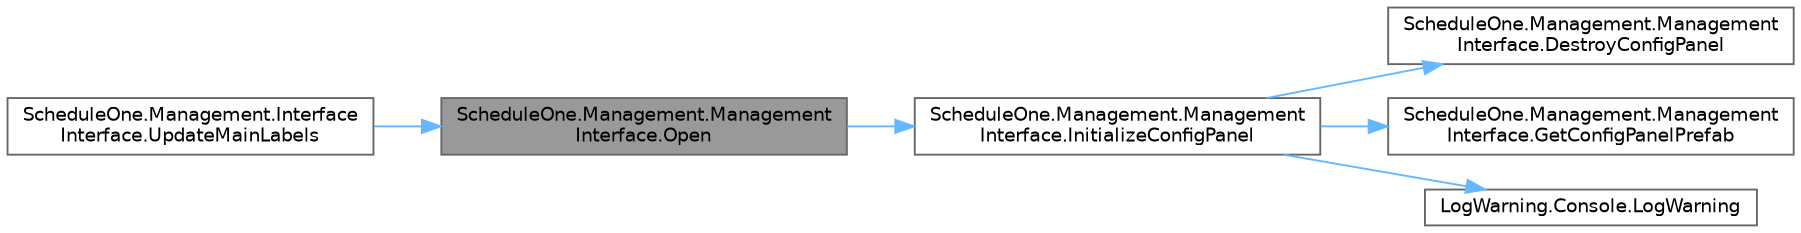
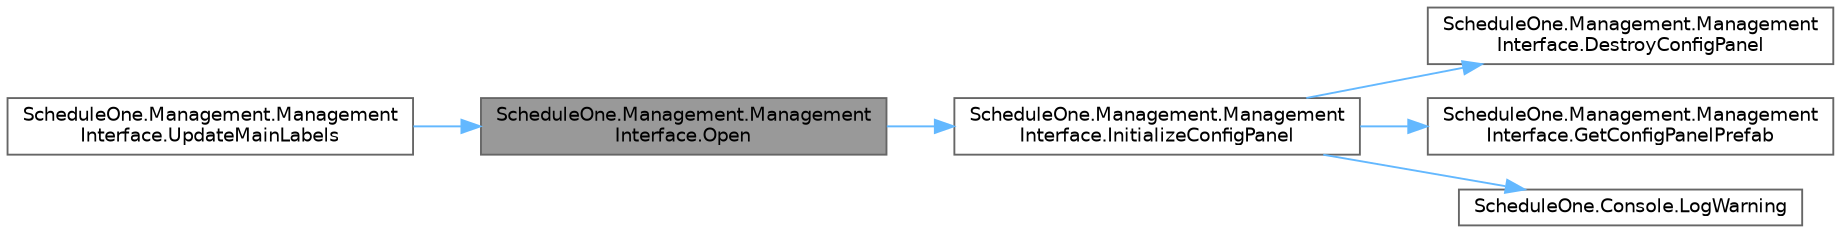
(190, 126) -> (210, 126)
(1591, 207) -> (1631, 207)
